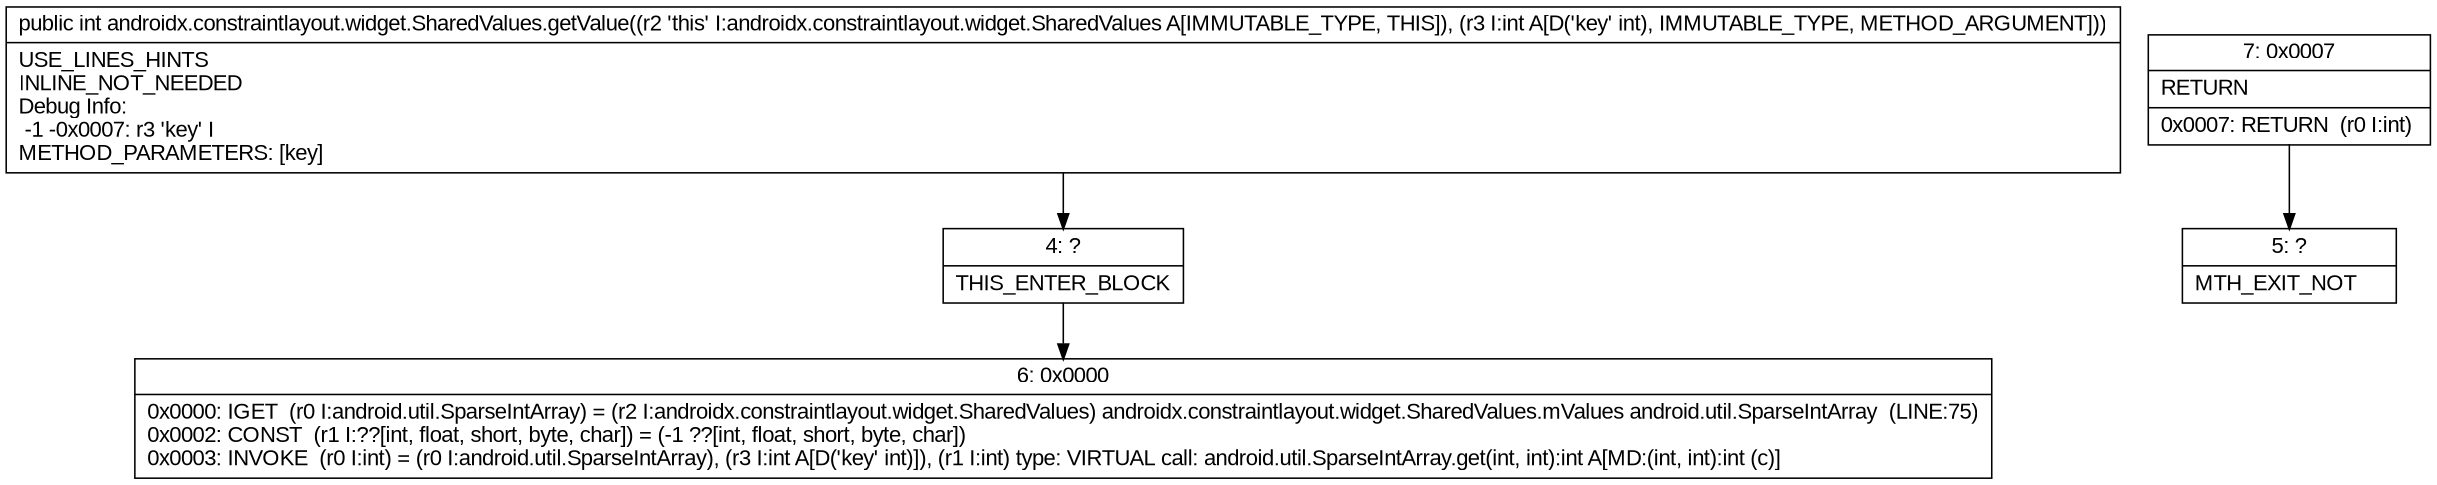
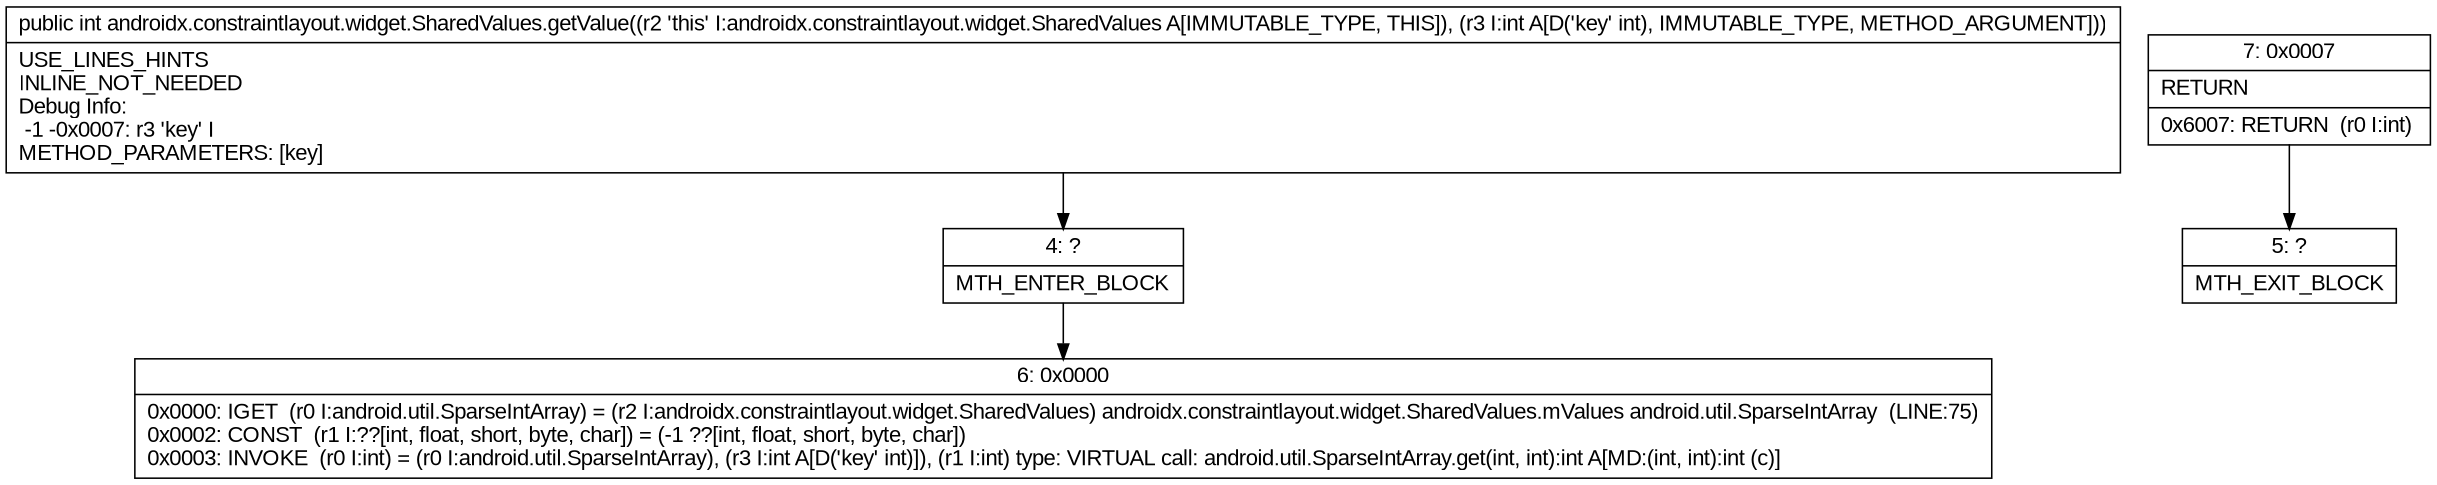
(2289, 126) -> (2289, 126)
(1063, 284) -> (1063, 284)
(2276, 284) -> (2289, 284)
